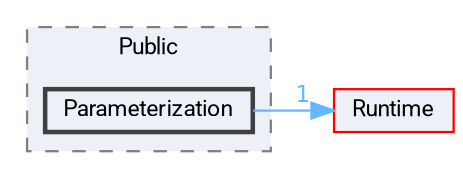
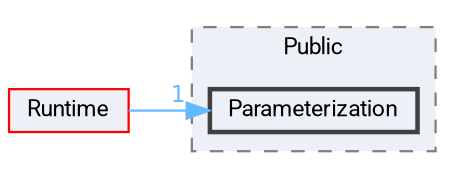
(285, 111) -> (158, 111)
